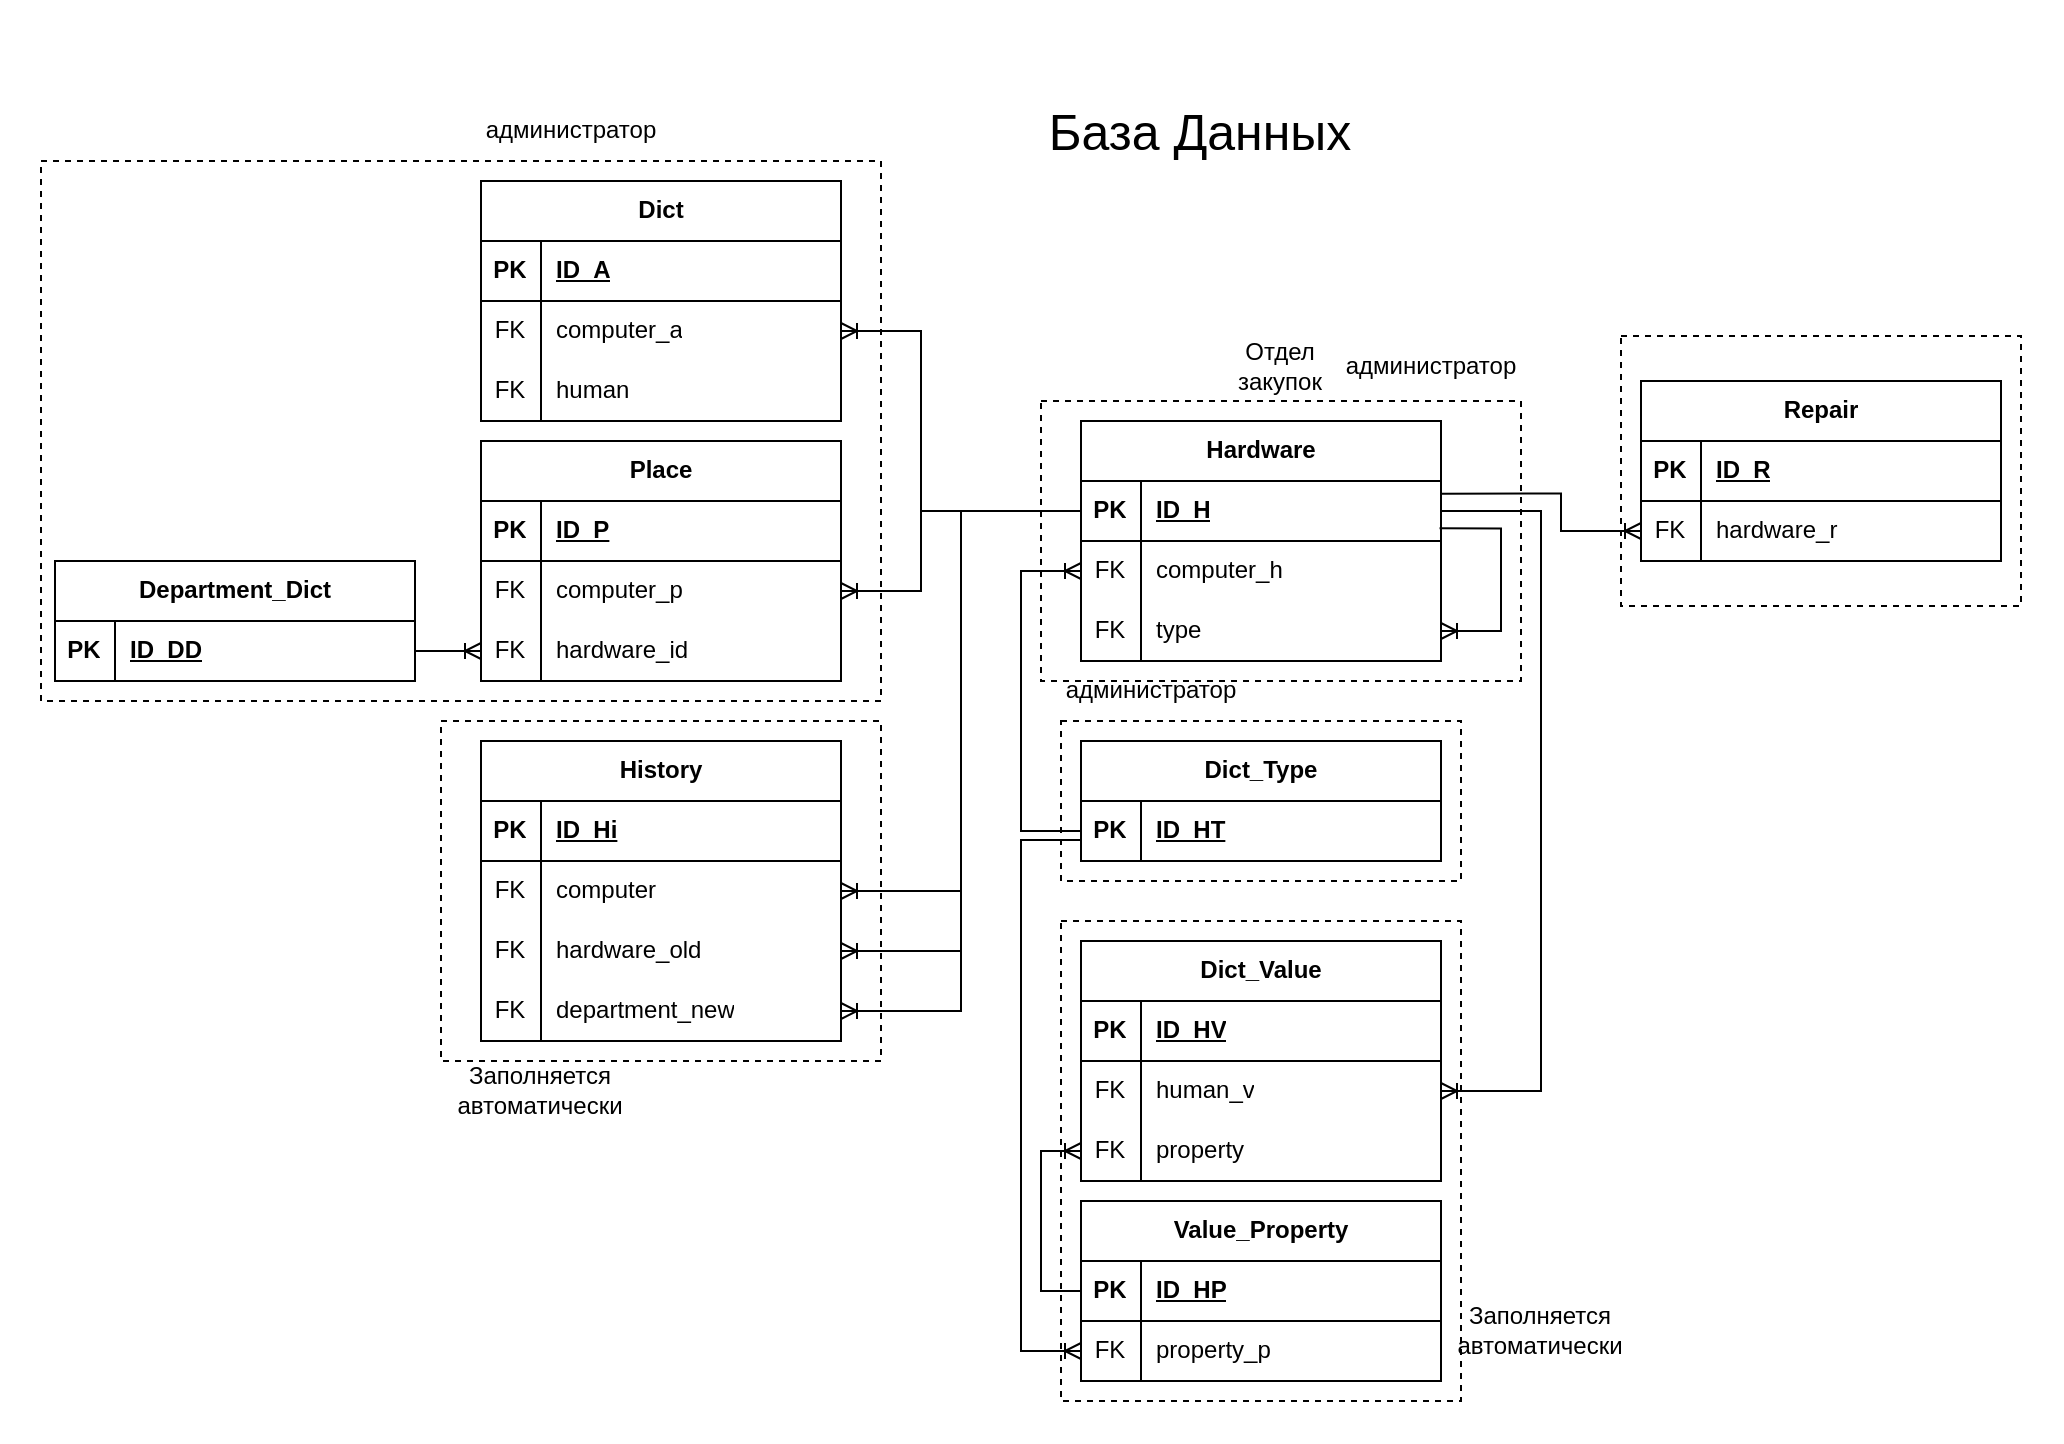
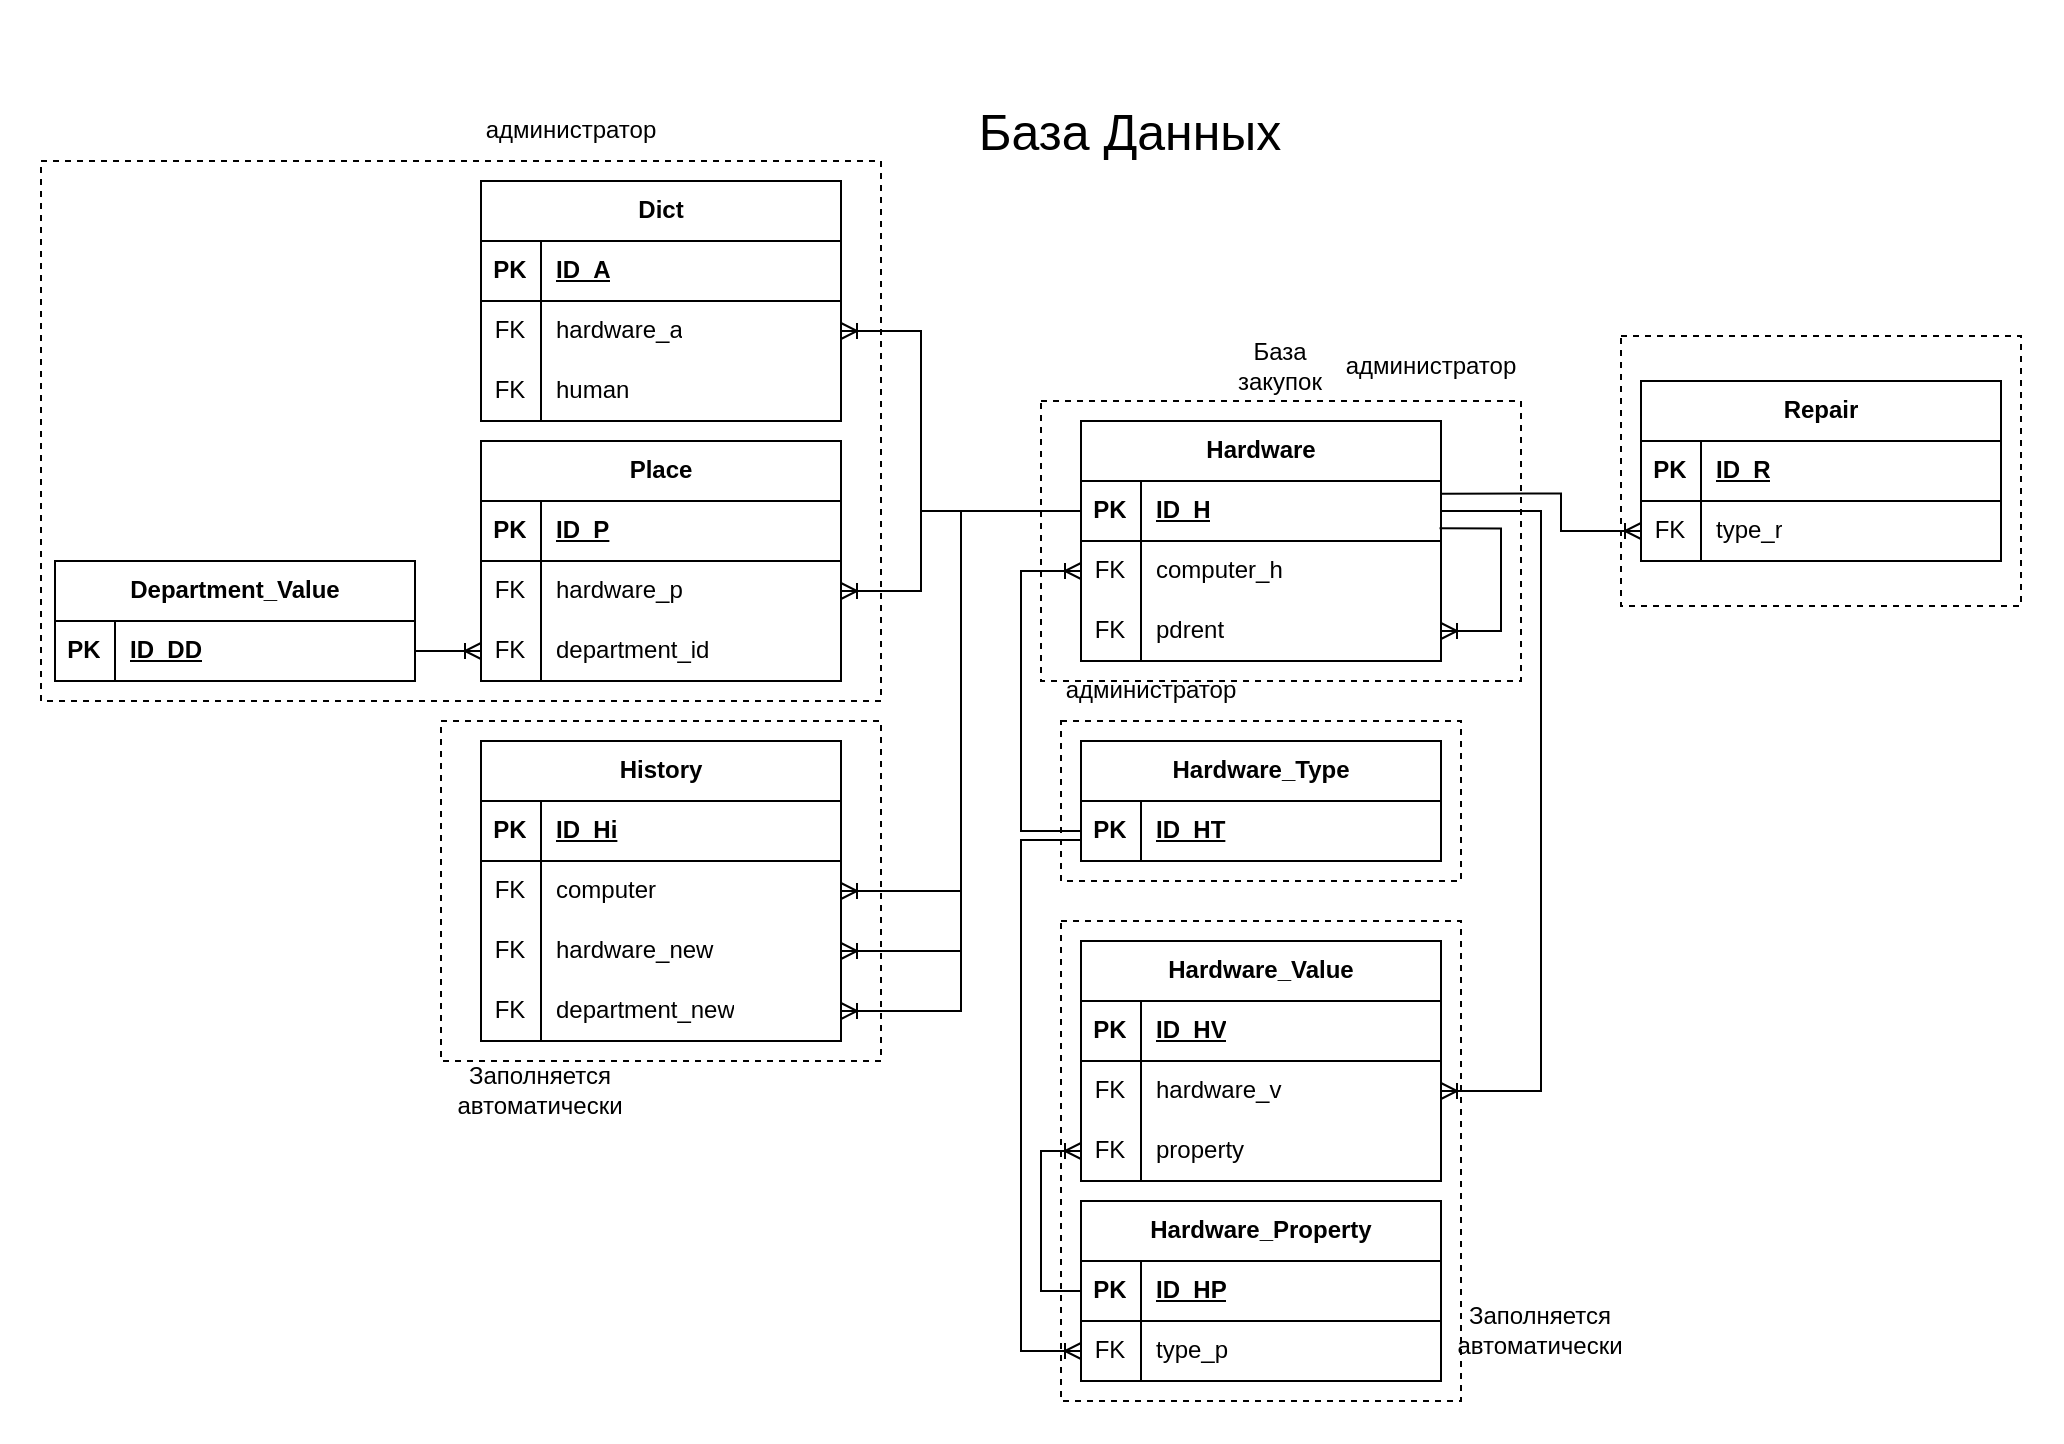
(1201, 131) -> (1131, 131)
(624, 331) -> (624, 331)
(1281, 367) -> (1281, 367)
(1784, 531) -> (1757, 531)
(236, 591) -> (236, 591)
(624, 591) -> (624, 591)
(1184, 631) -> (1197, 631)
(628, 651) -> (641, 651)
(1262, 771) -> (1262, 771)
(635, 951) -> (638, 951)
(1262, 971) -> (1262, 971)
(1204, 1091) -> (1224, 1091)
(1262, 1231) -> (1262, 1231)
(1224, 1351) -> (1197, 1351)
